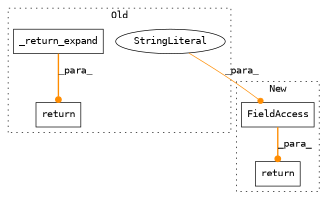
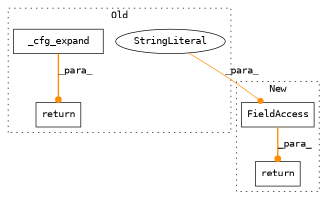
(58, 41) -> (58, 41)
